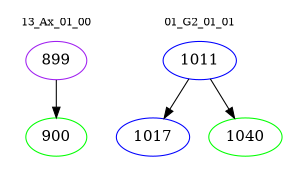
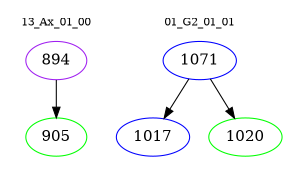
(56, 61) -> (56, 61)
(200, 61) -> (200, 61)
(56, 137) -> (56, 137)
(245, 137) -> (245, 137)
